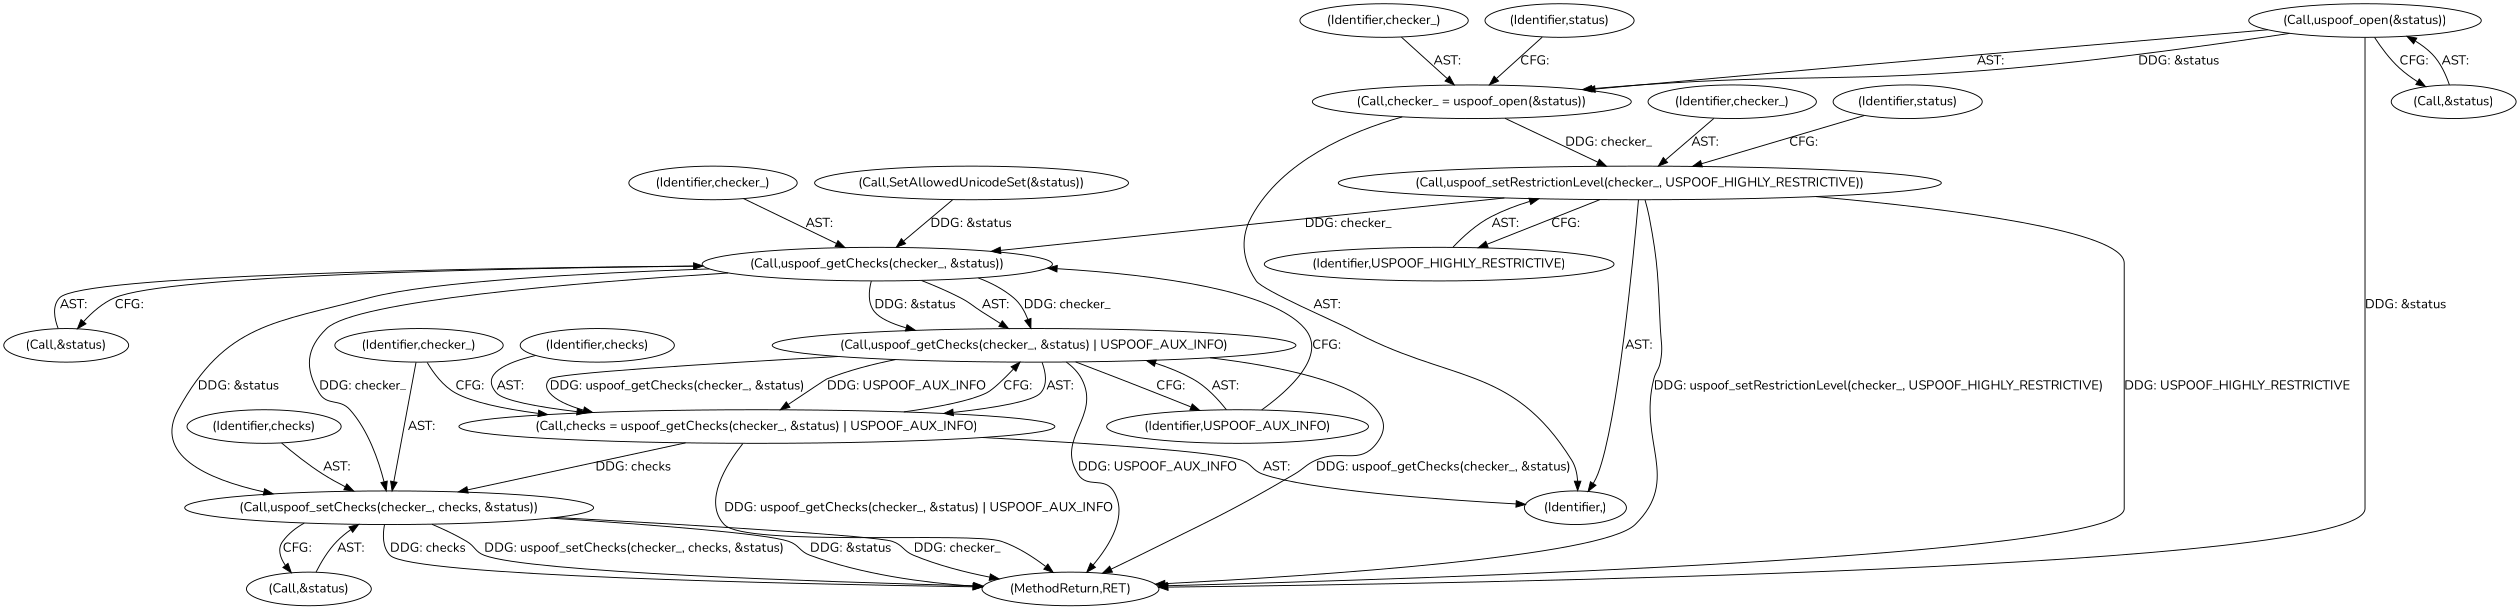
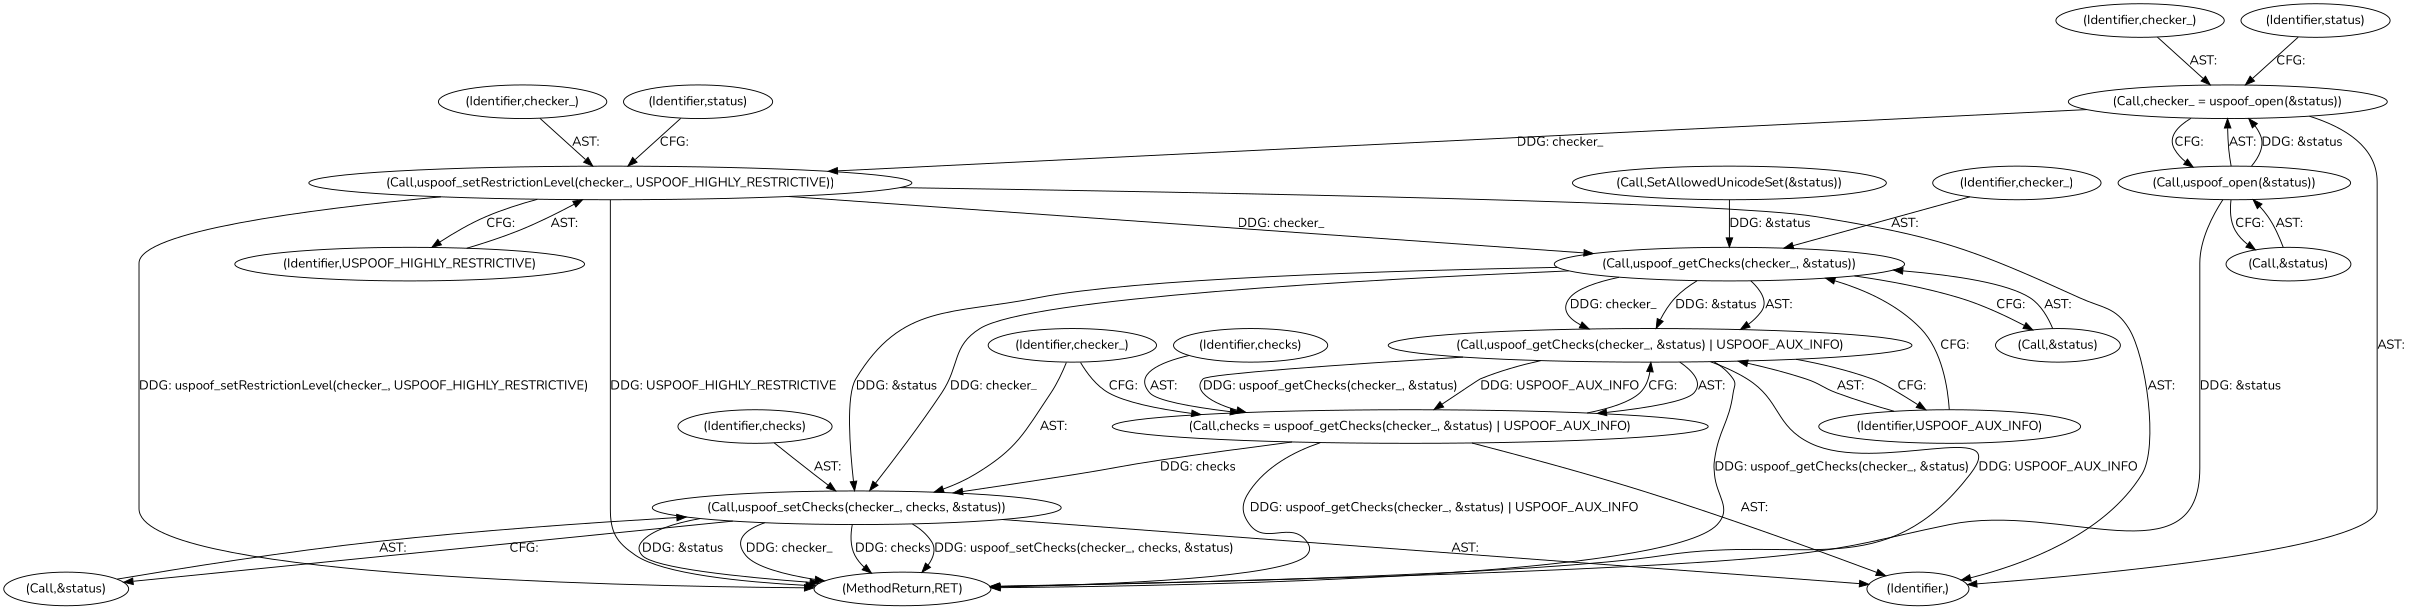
none -> (2173, 138)
none -> (1431, 552)
